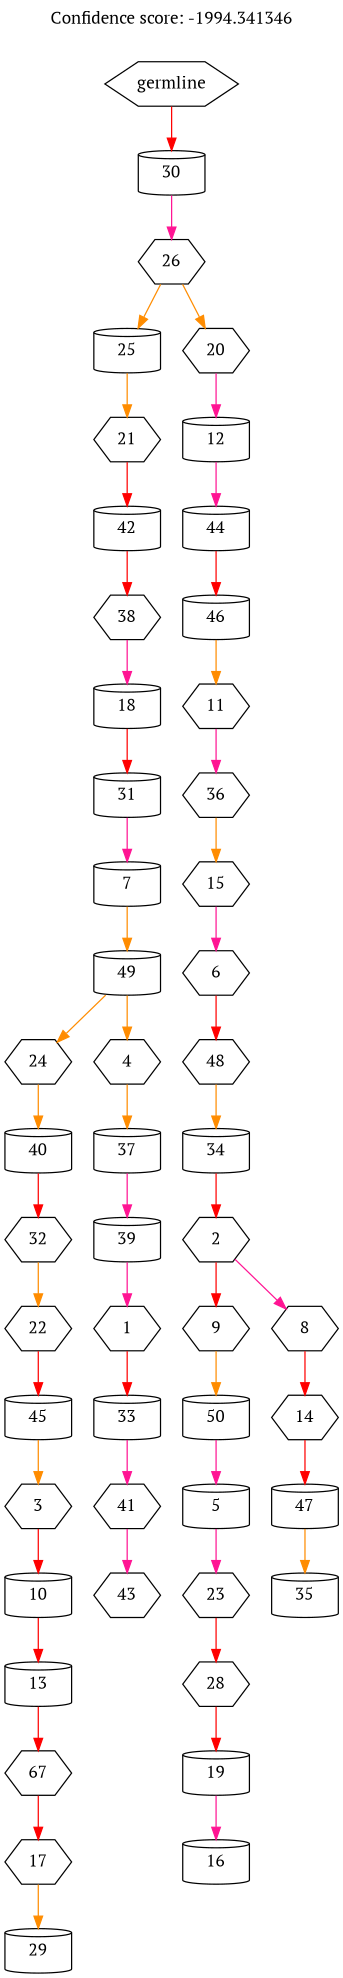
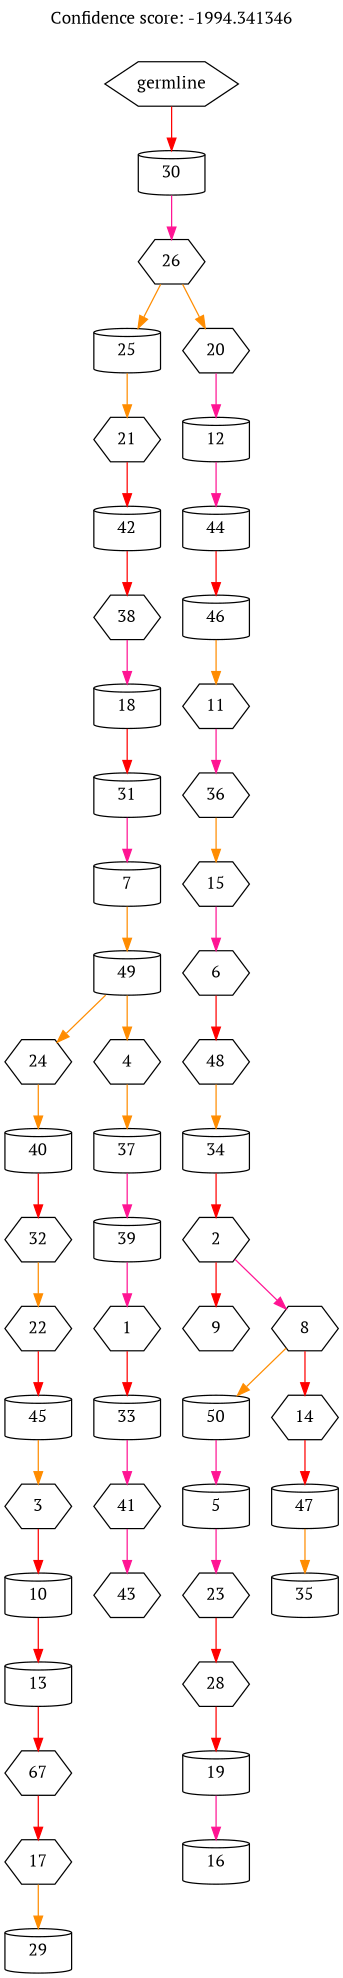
(216, 1367) -> (266, 1367)
